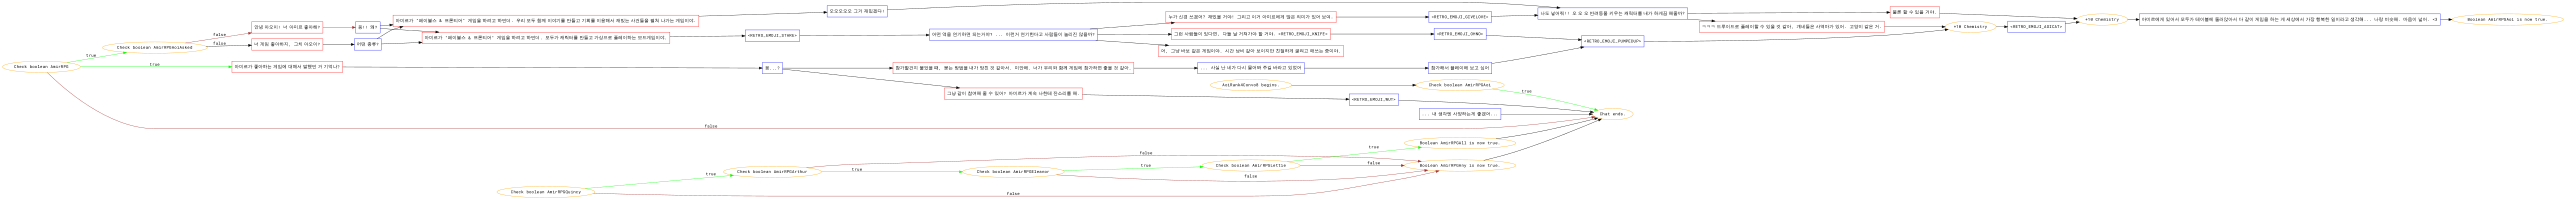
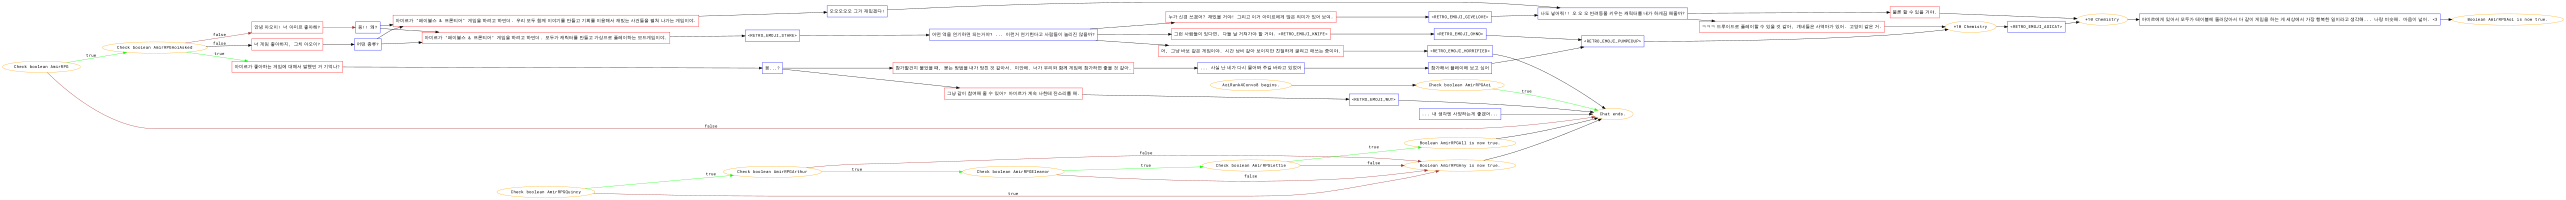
none -> (1460, 51)
(155, 67) -> (216, 56)
(1013, 194) -> (1013, 194)
